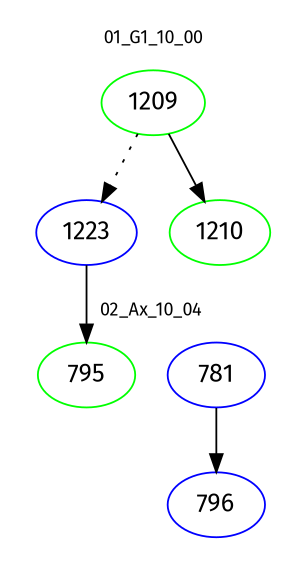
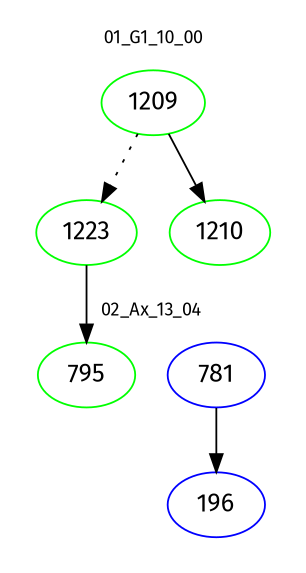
(87, 233) -> (87, 233)
(151, 311) -> (151, 311)
(216, 505) -> (216, 505)
